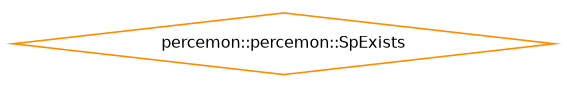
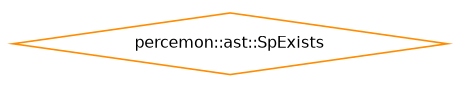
(284, 44) -> (230, 44)
